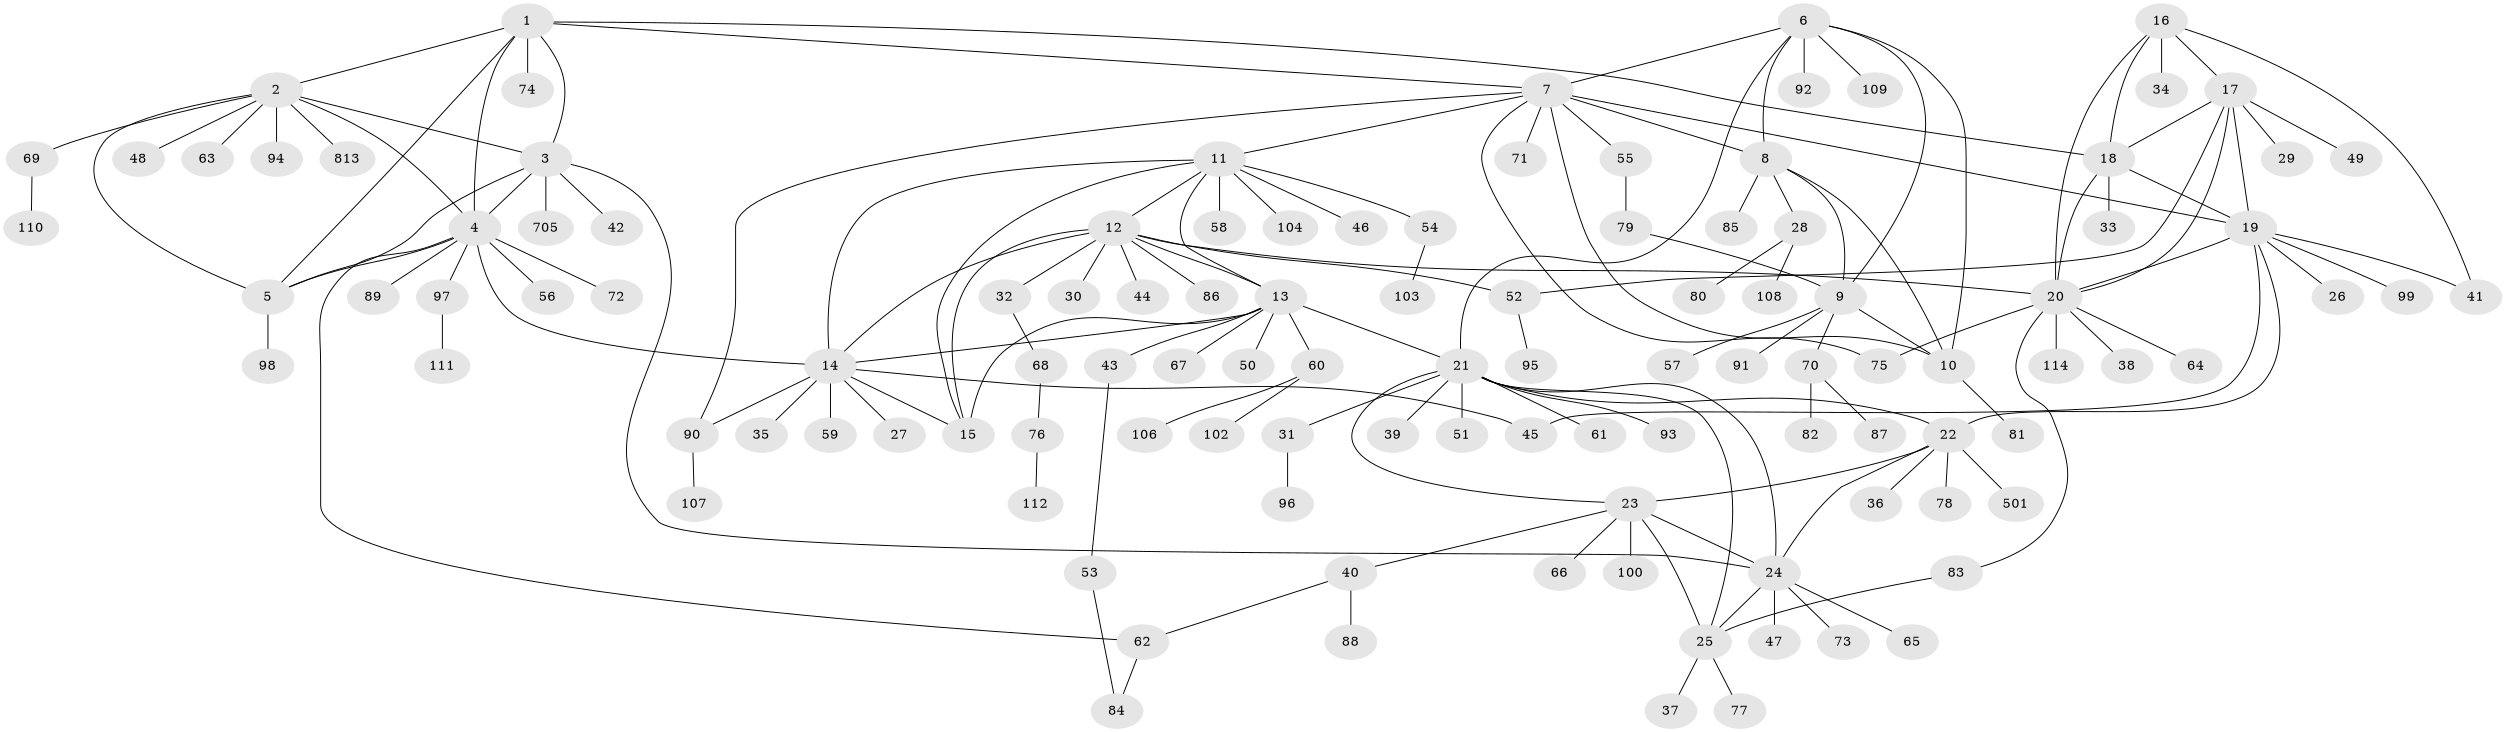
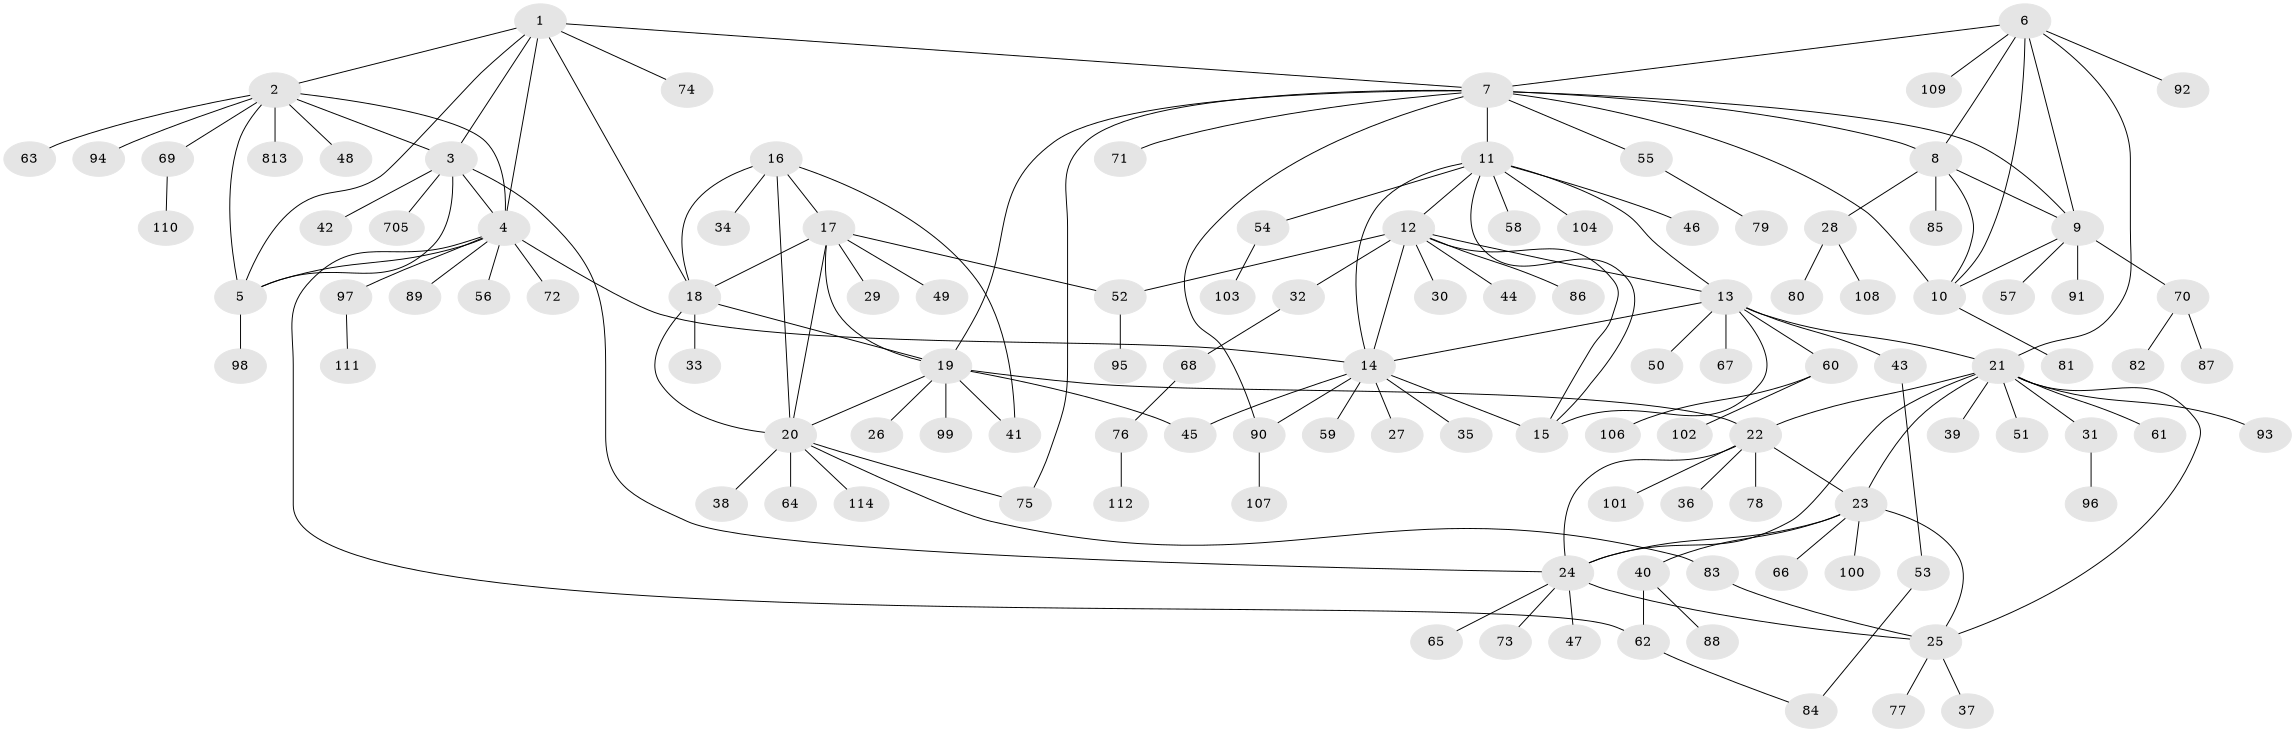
(1736, 257) -> (1803, 111)
(1583, 271) -> none
(2016, 504) -> (1616, 504)
